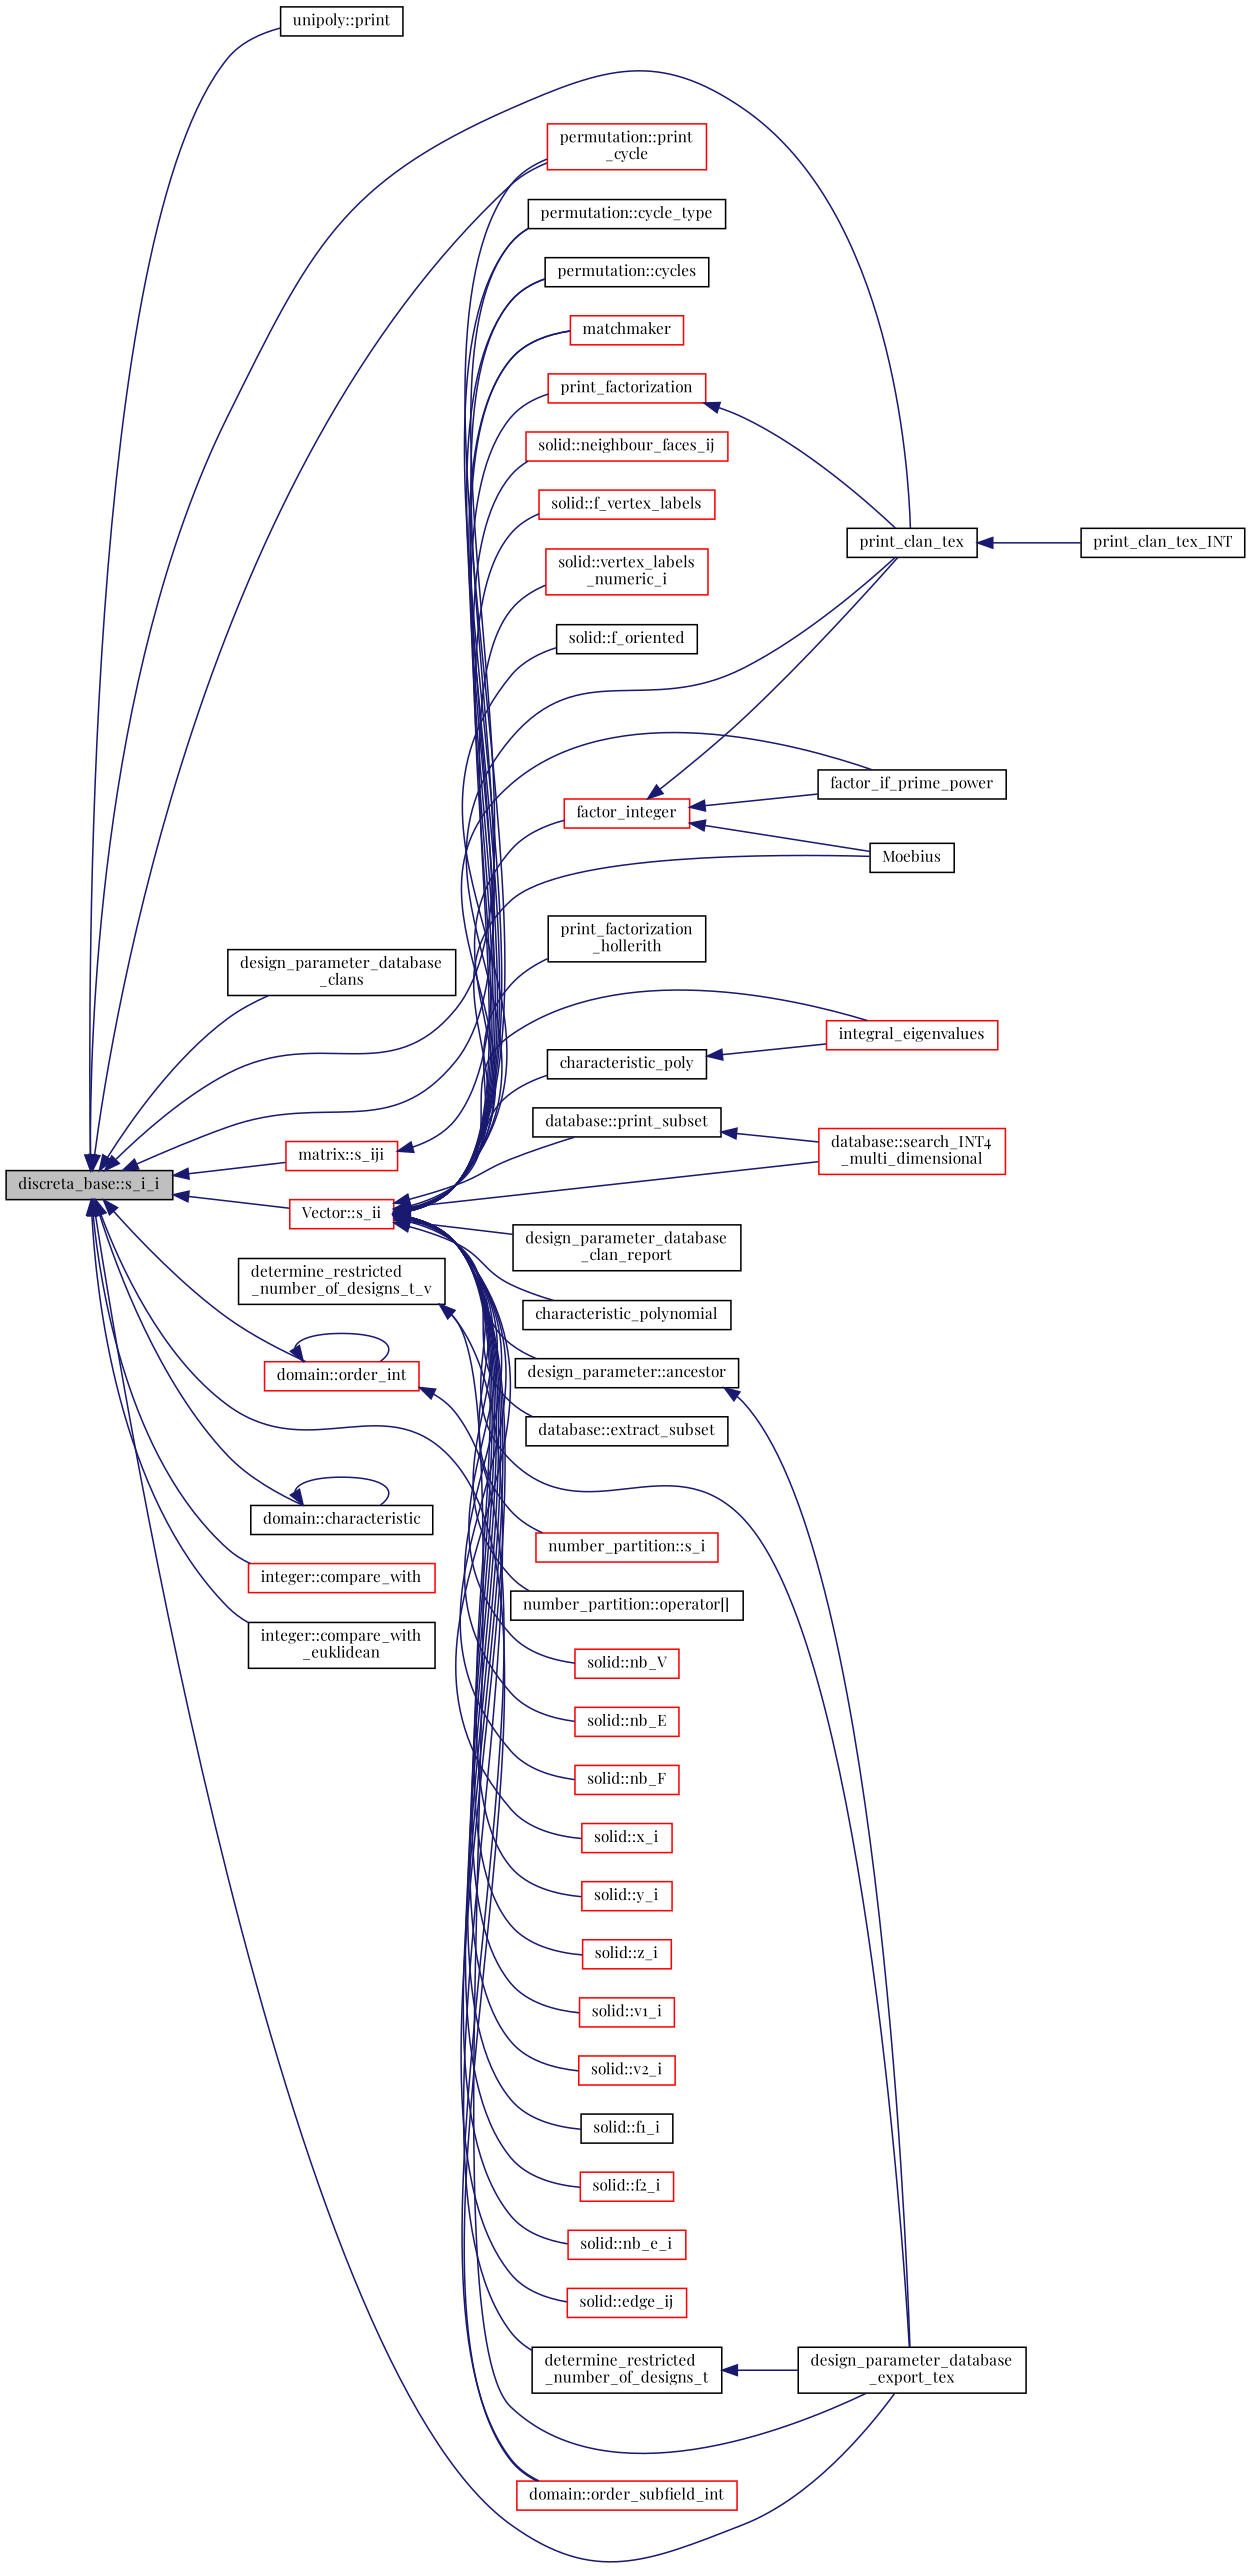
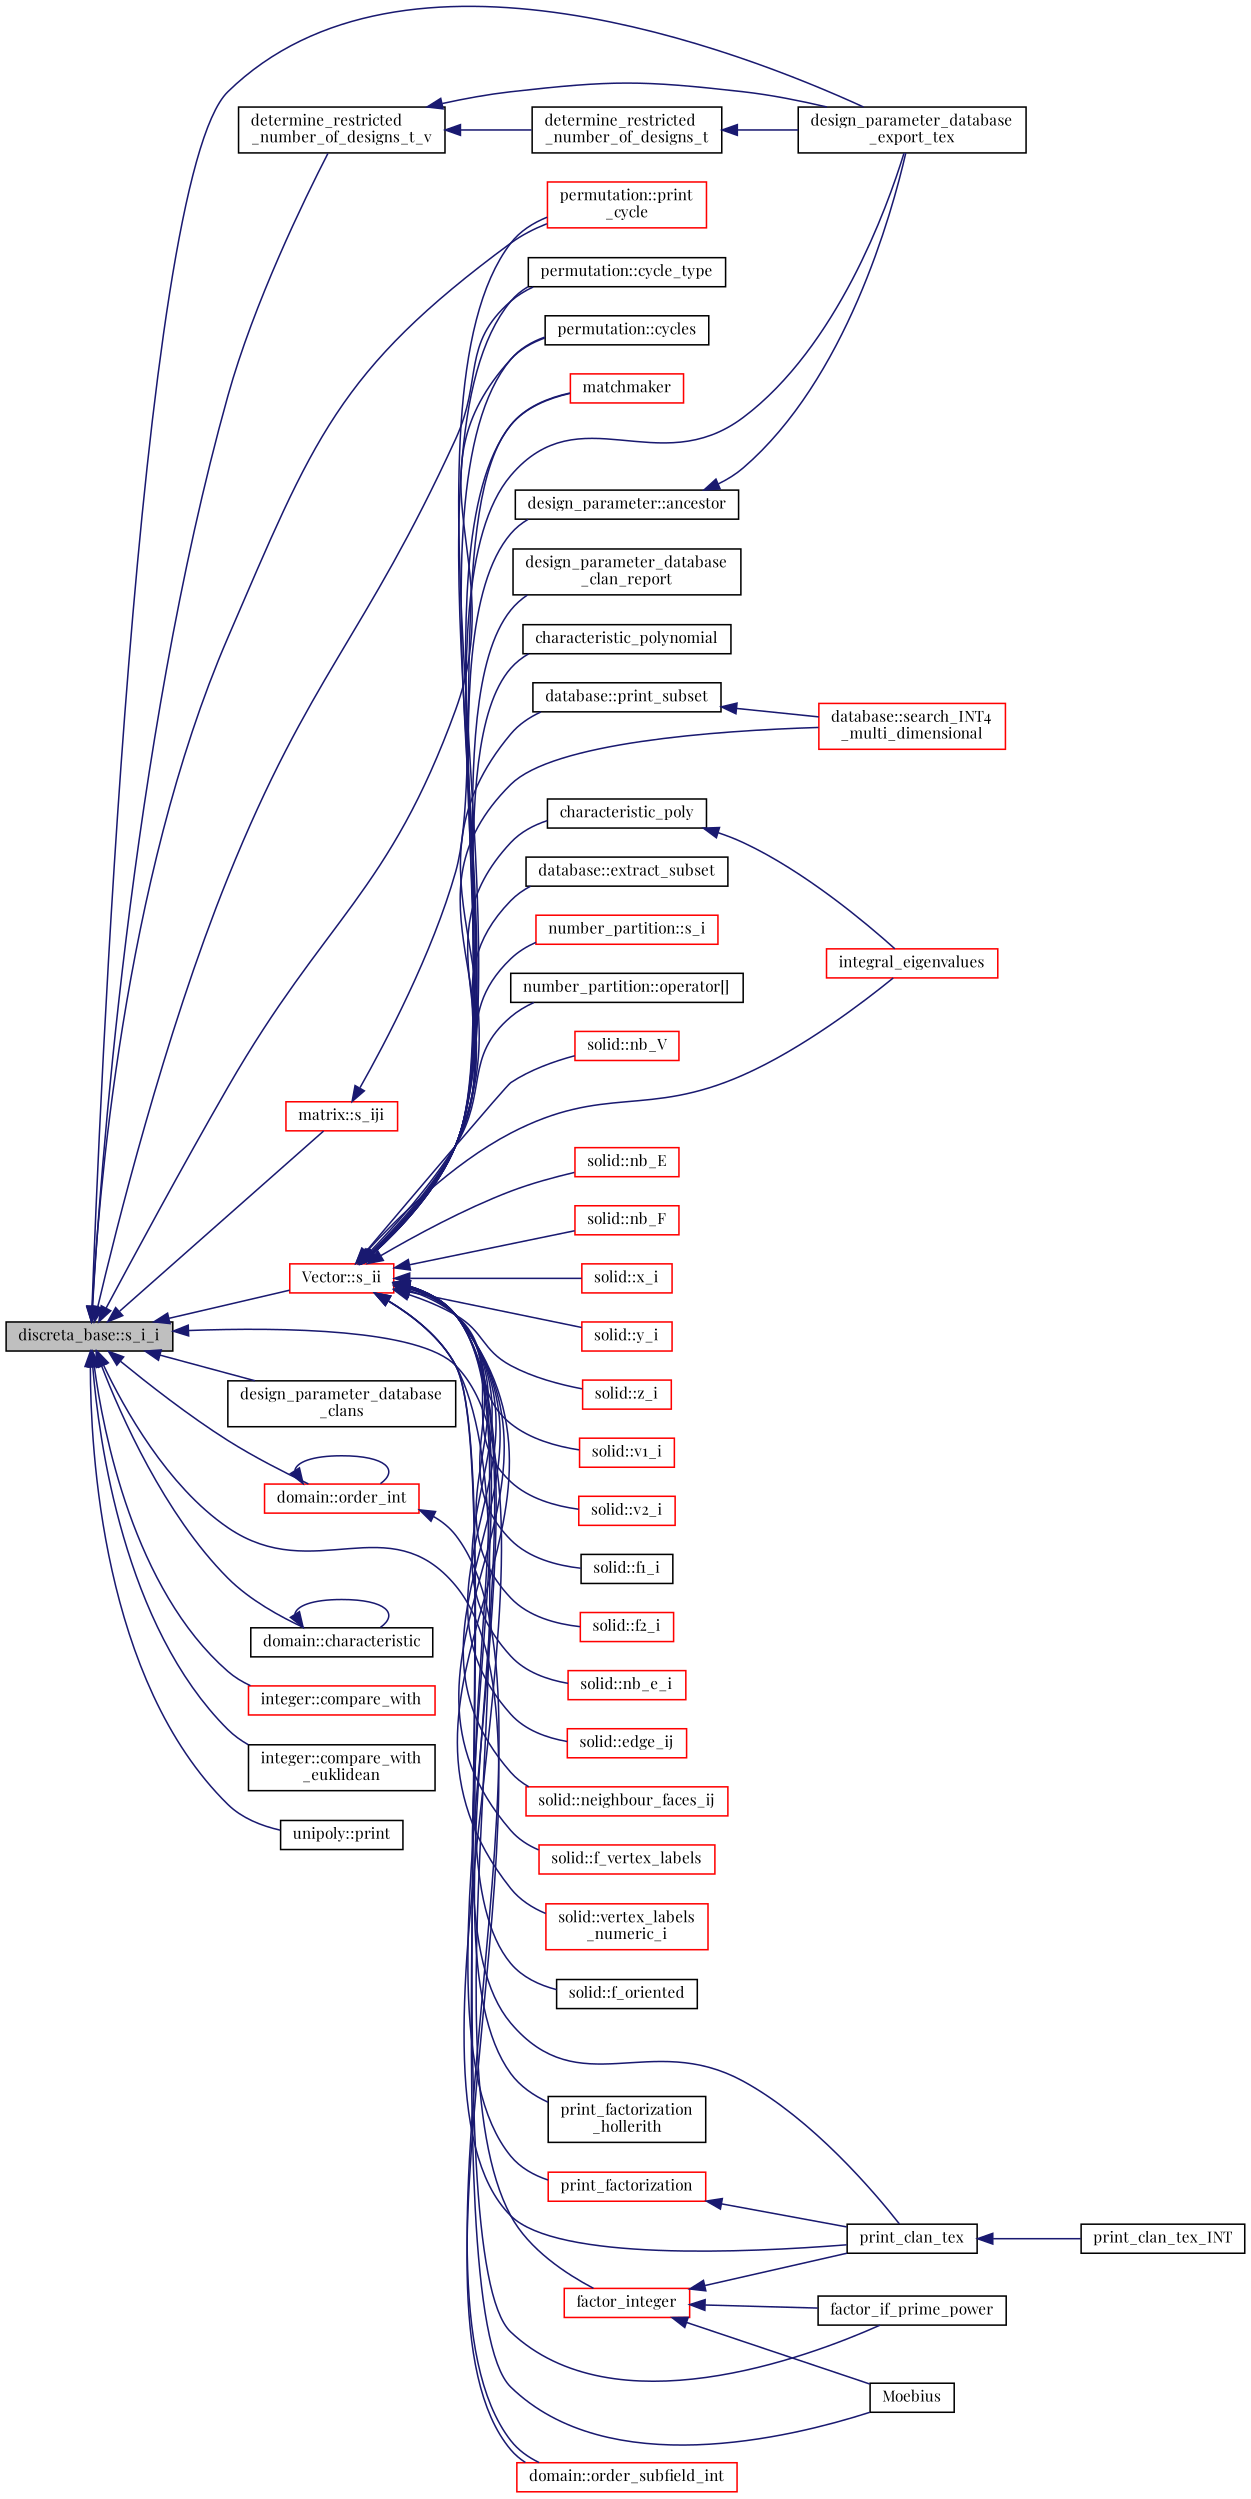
none -> (159, 718)
